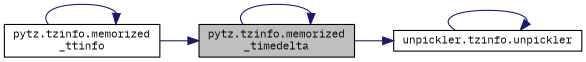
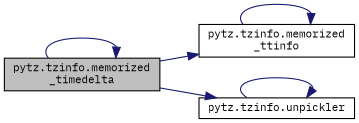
(174, 41) -> (174, 59)
(488, 41) -> (277, 108)
